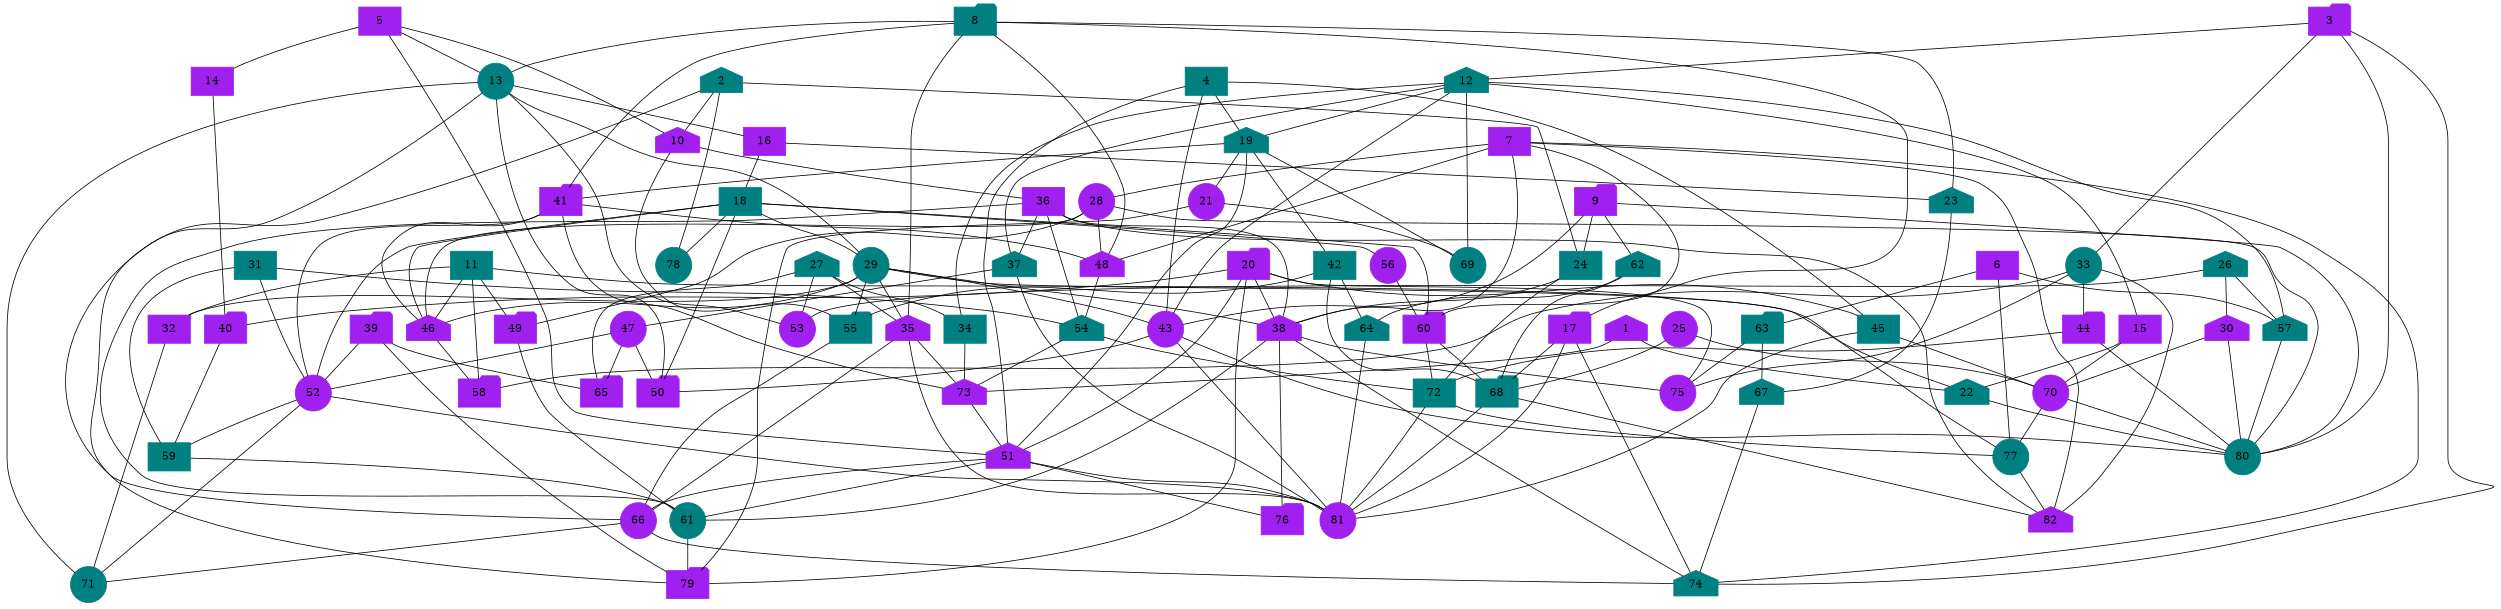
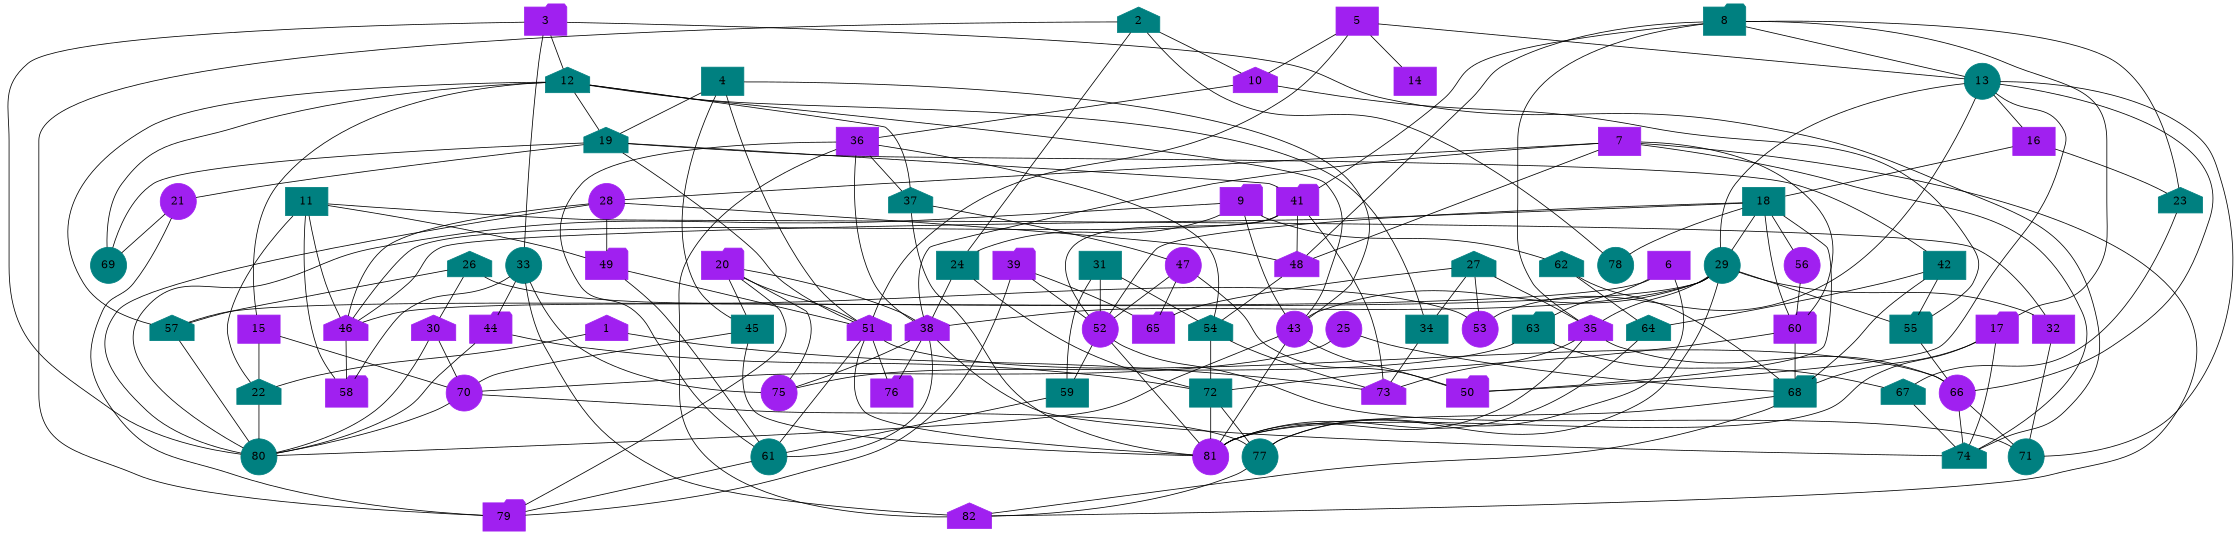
(226, 329) -> none
(986, 425) -> (728, 295)
